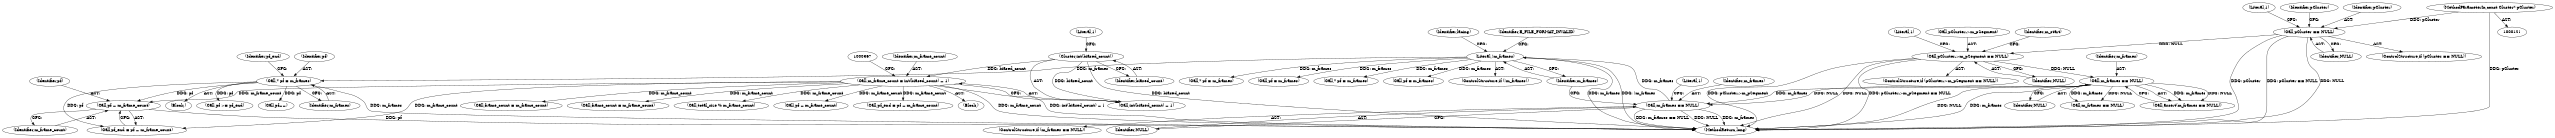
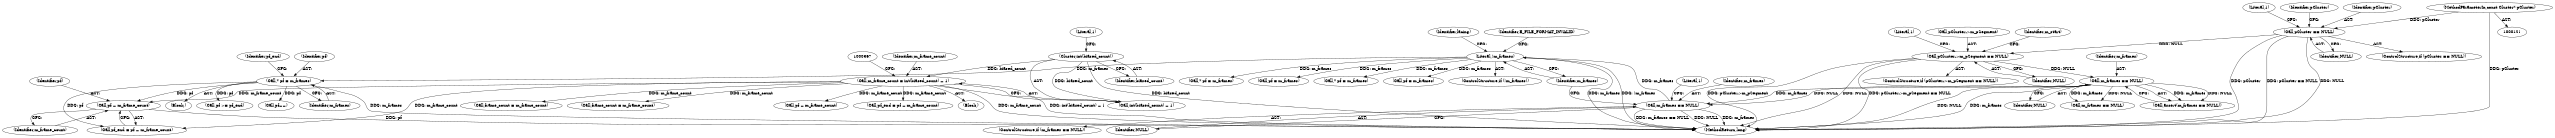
(721, 106) -> none
